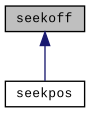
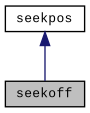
(45, 63) -> (45, 63)
